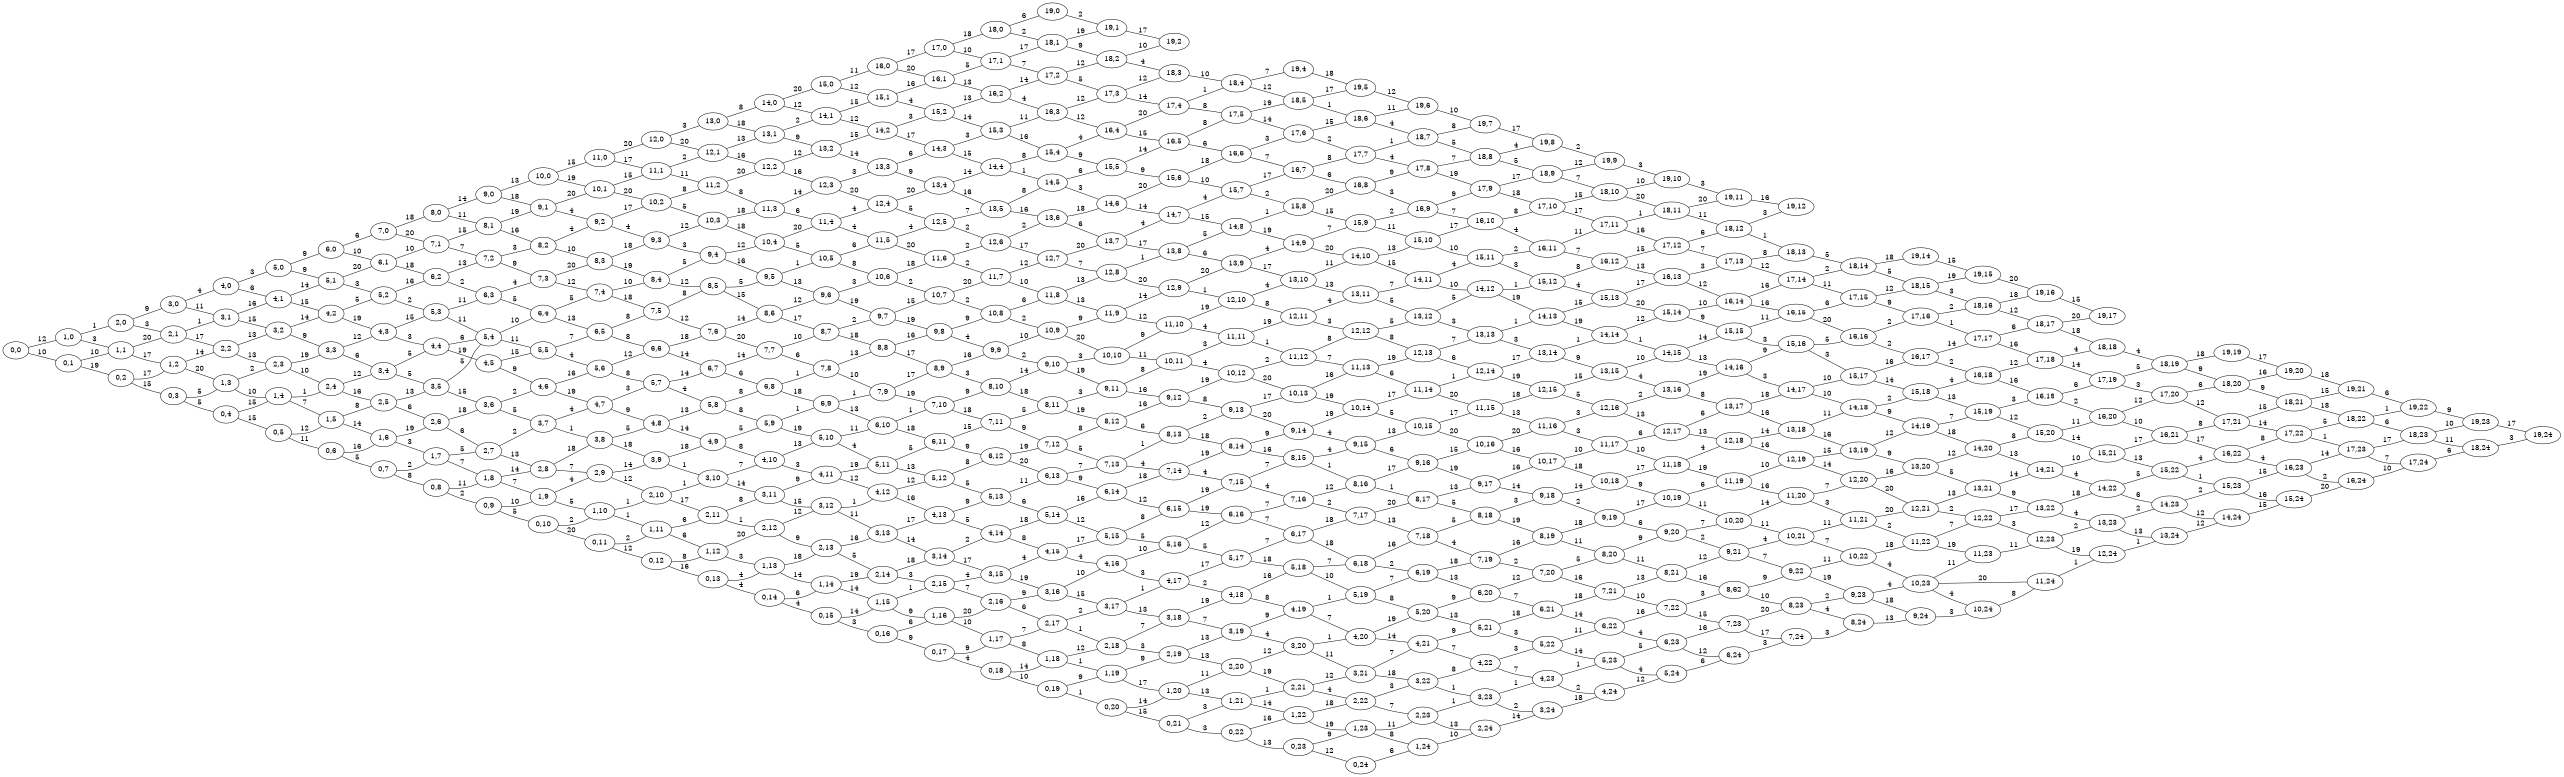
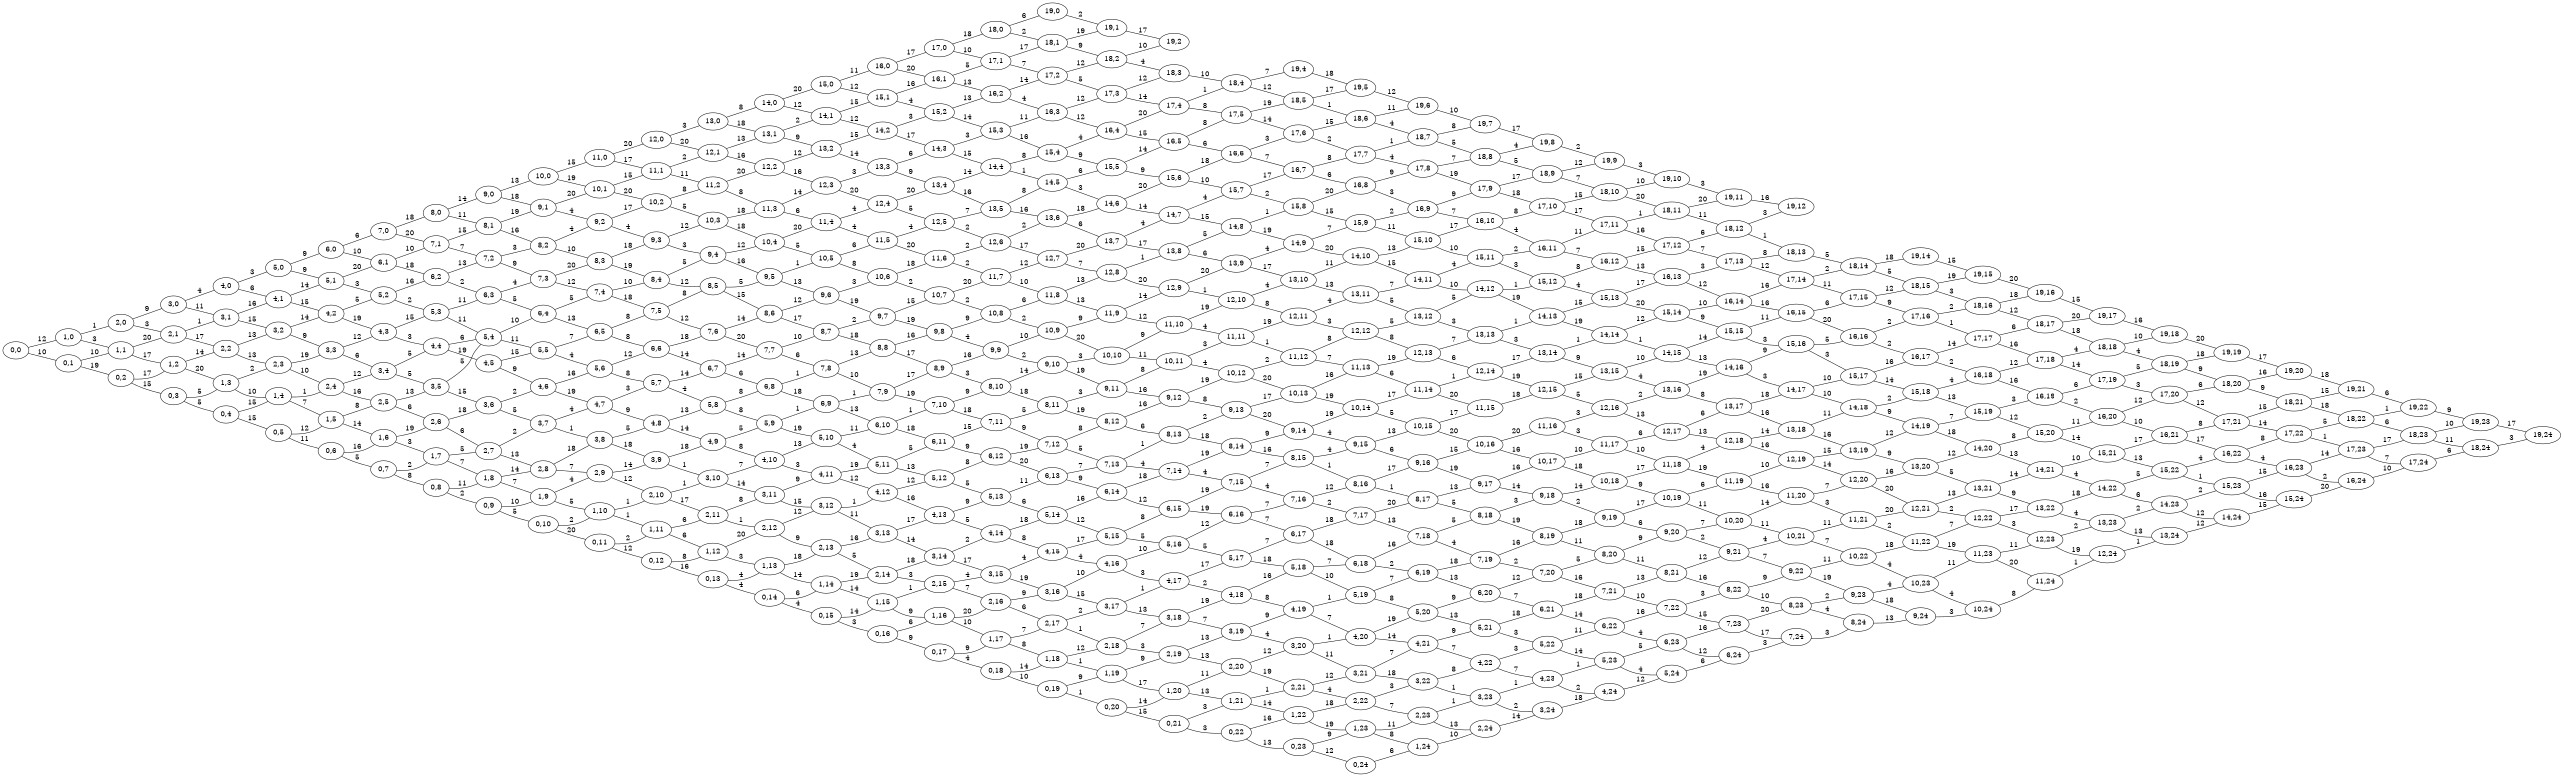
none -> (2170, 334)
(1516, 418) -> none
(1983, 583) -> (2014, 568)
(1734, 590) -> (1734, 590)
